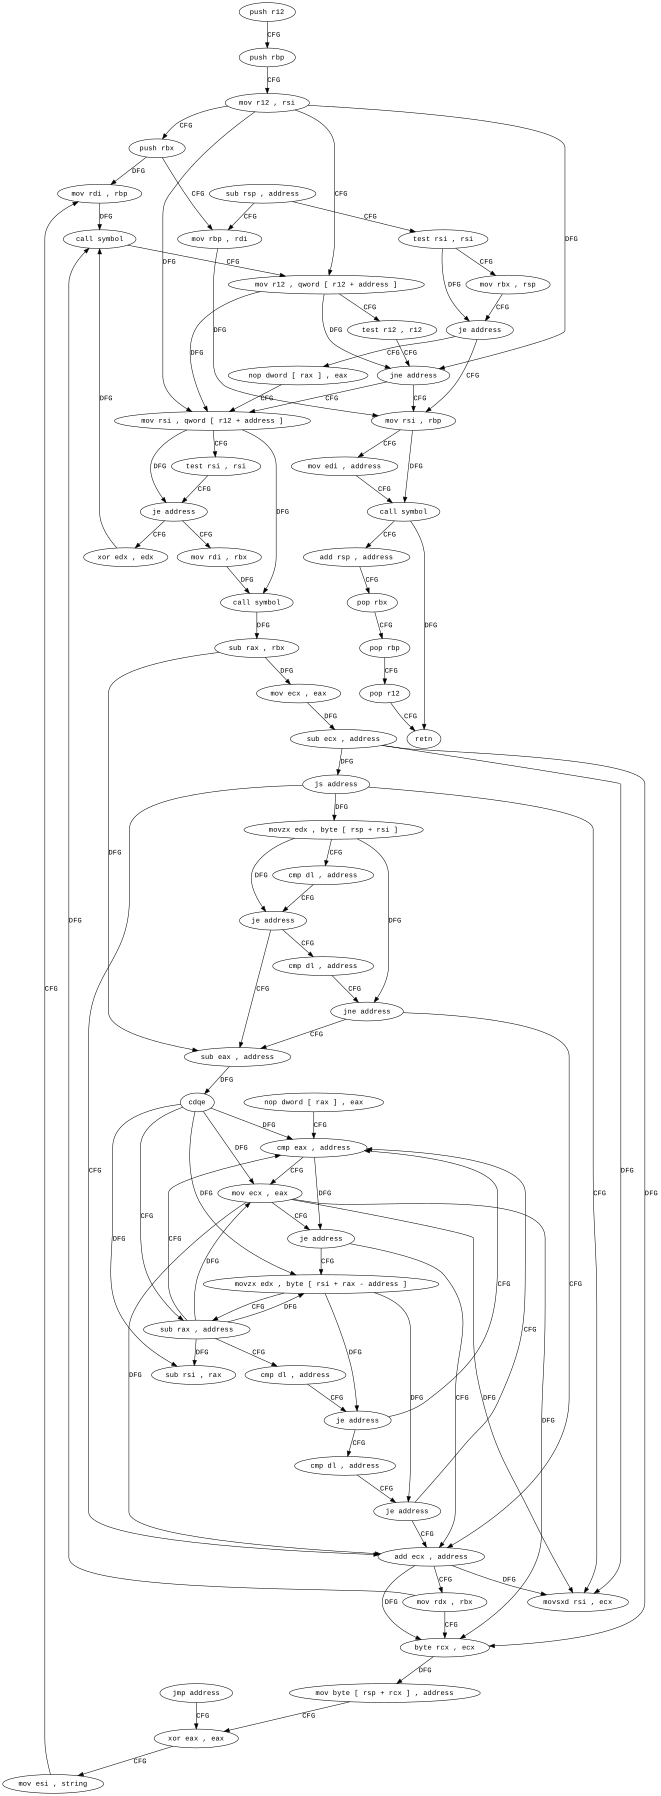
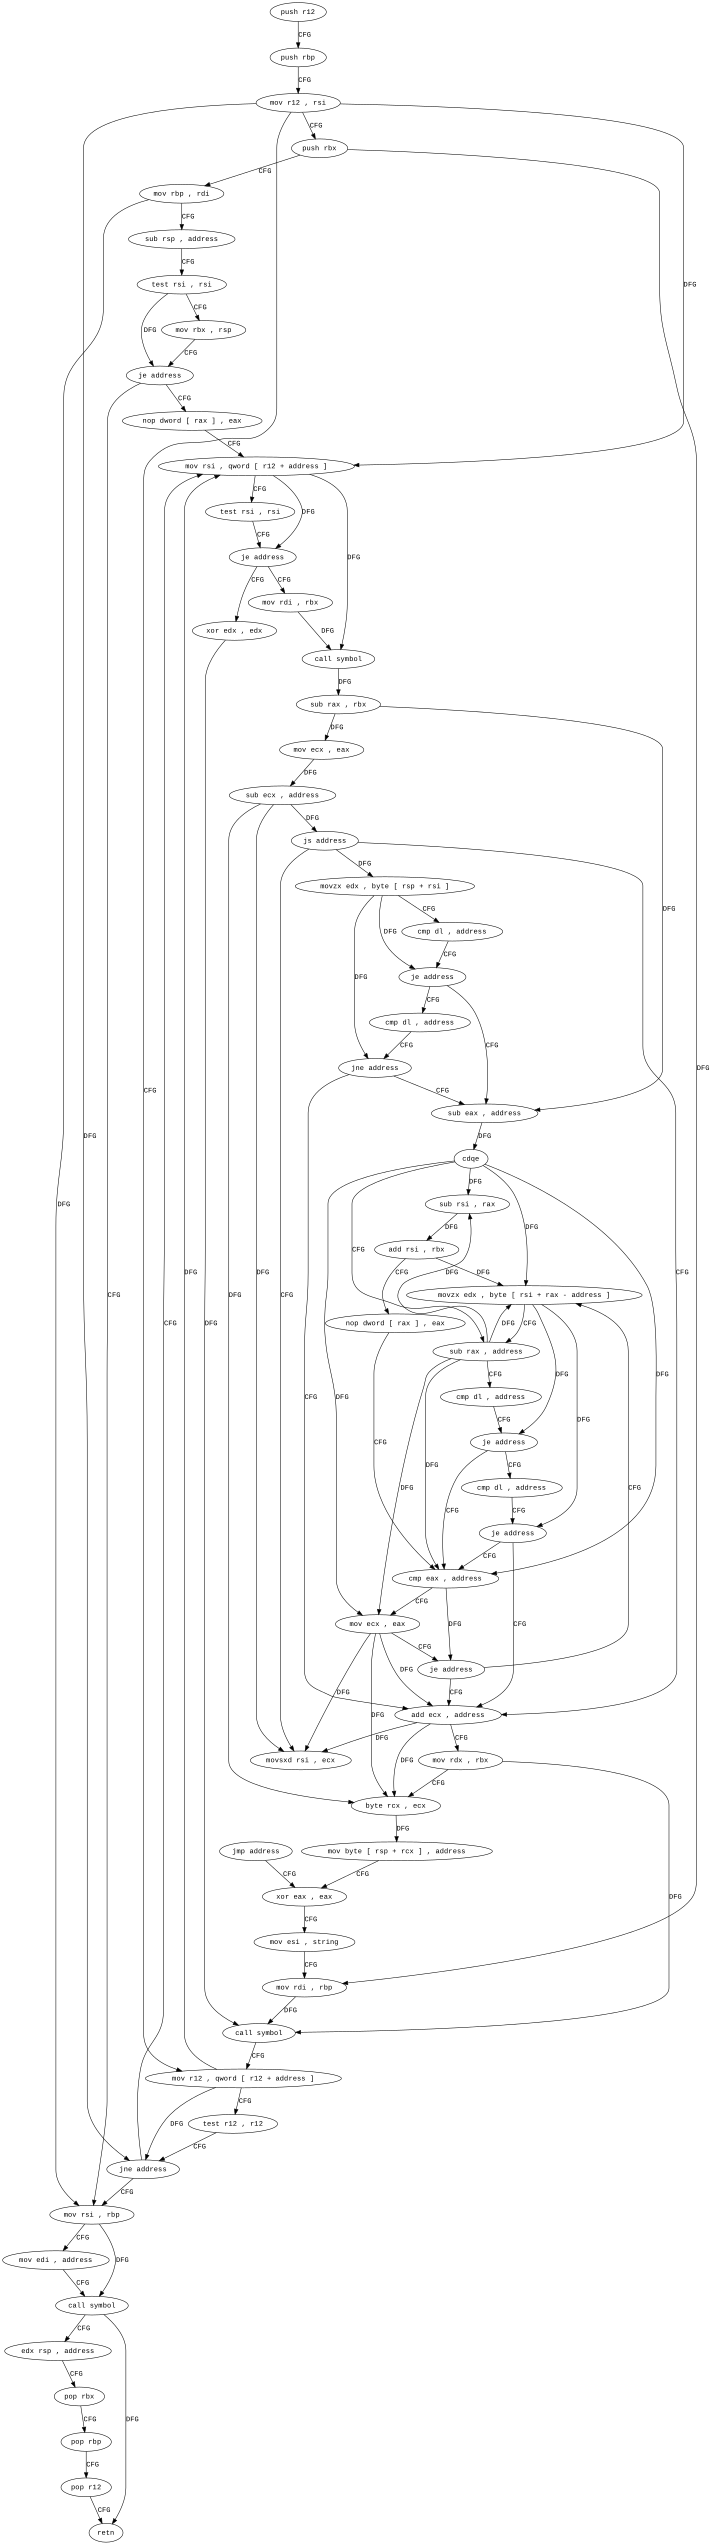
(243, 215) -> (182, 214)
(357, 557) -> (58, 2351)
(175, 1239) -> (432, 1465)
none -> (417, 1250)
